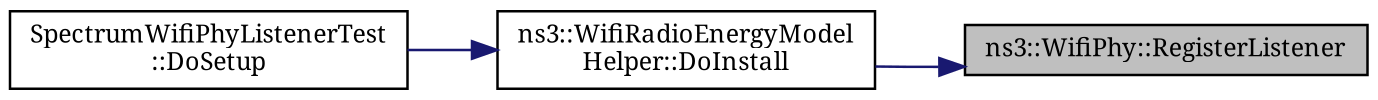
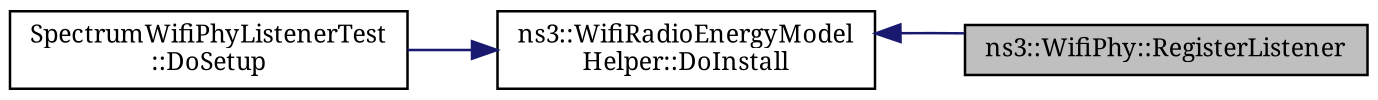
(907, 67) -> (933, 33)
